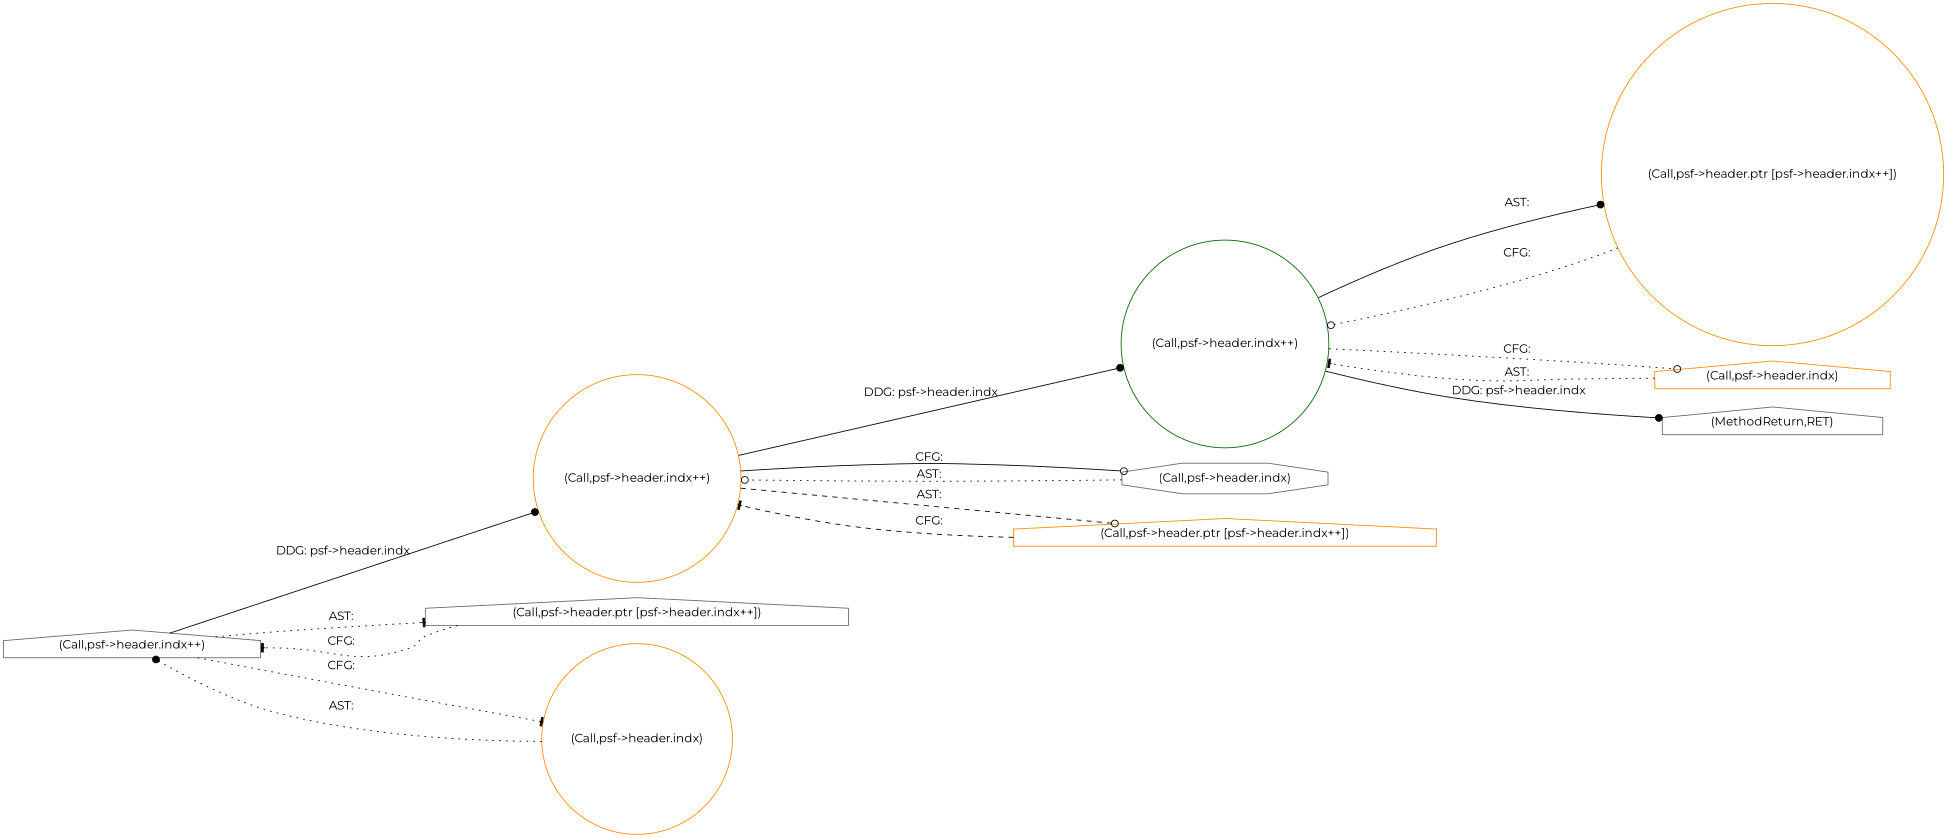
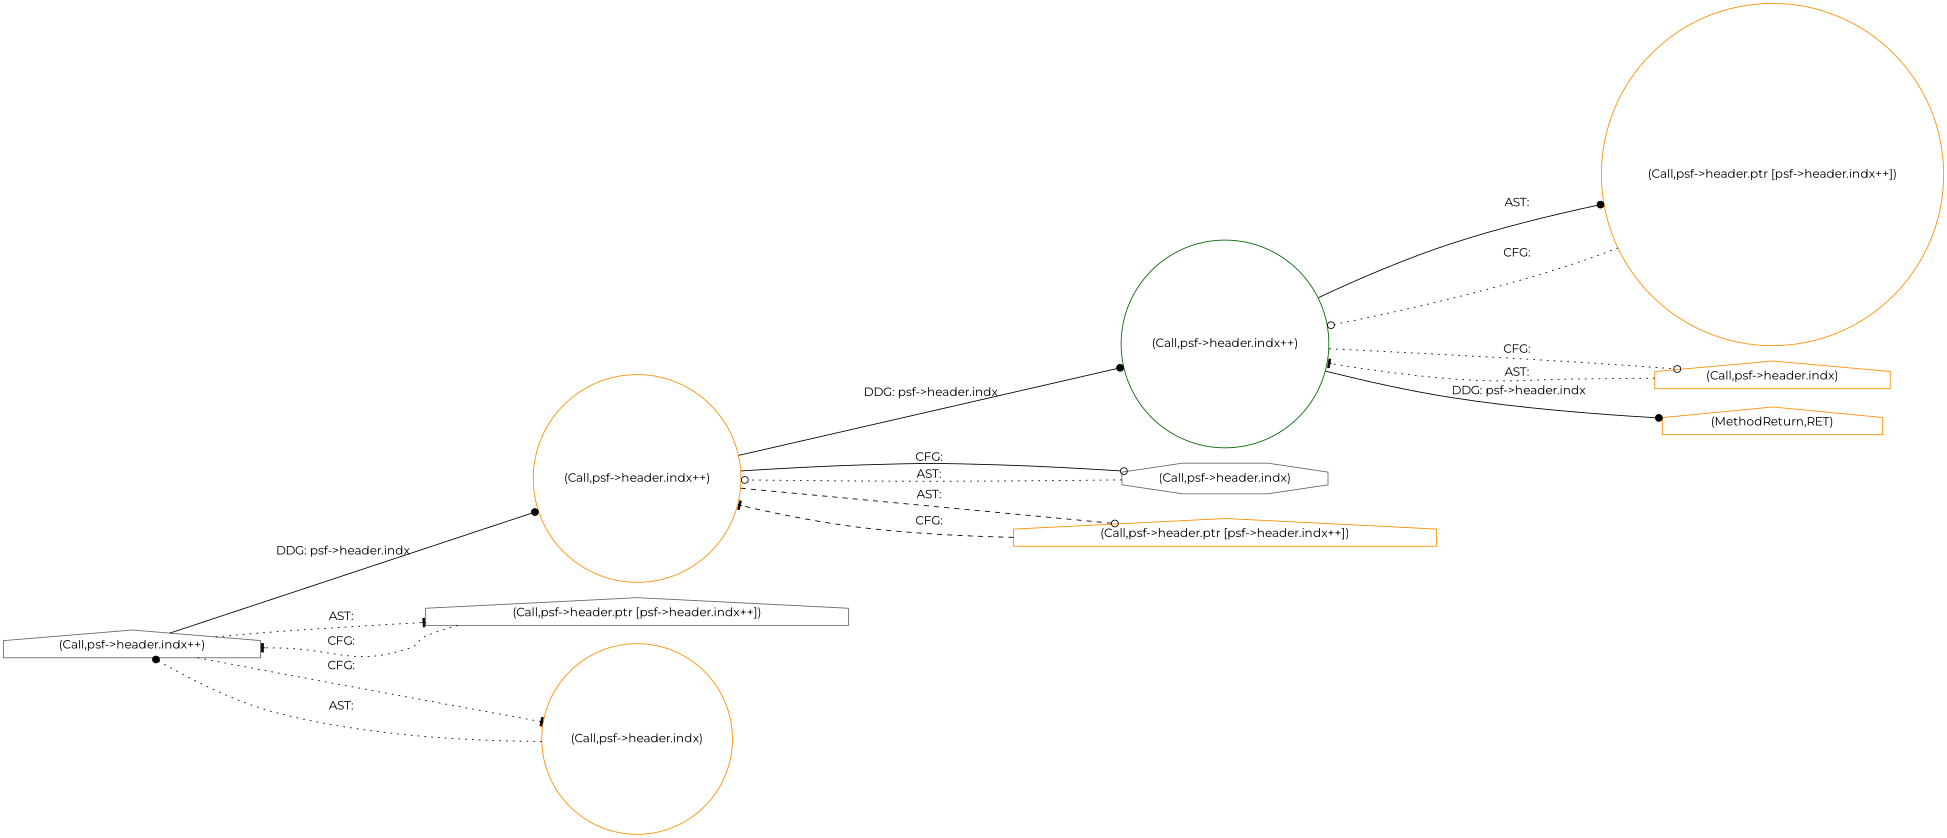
(1773, 422) -> (1773, 422)
